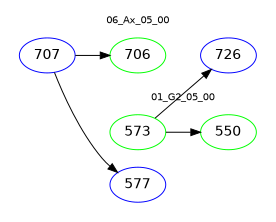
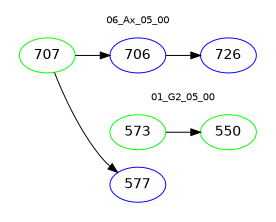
(47, 55) -> (47, 55)
(138, 55) -> (138, 55)
(179, 97) -> (178, 55)
